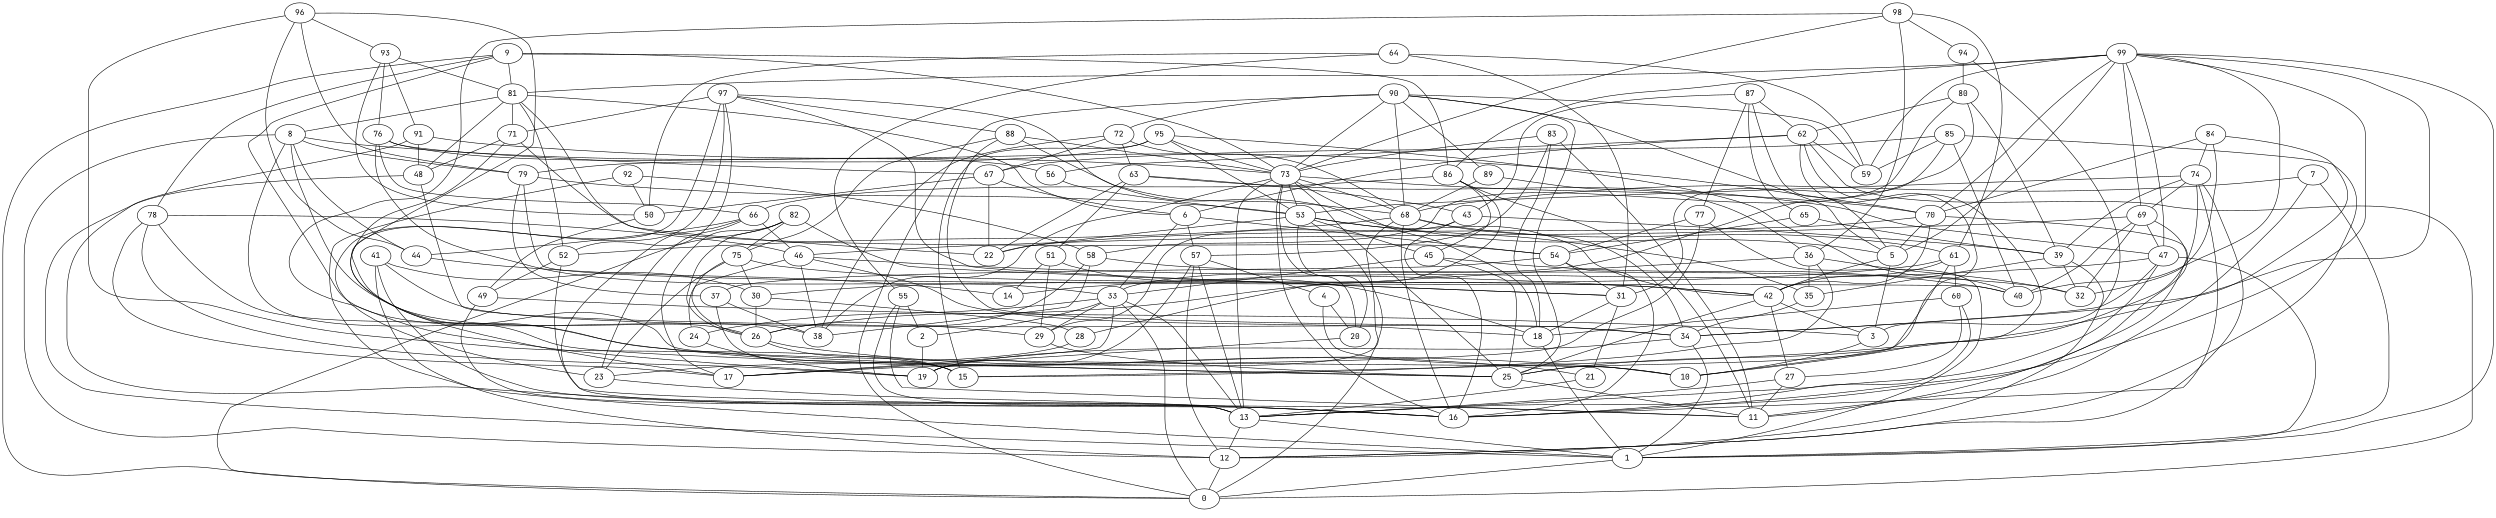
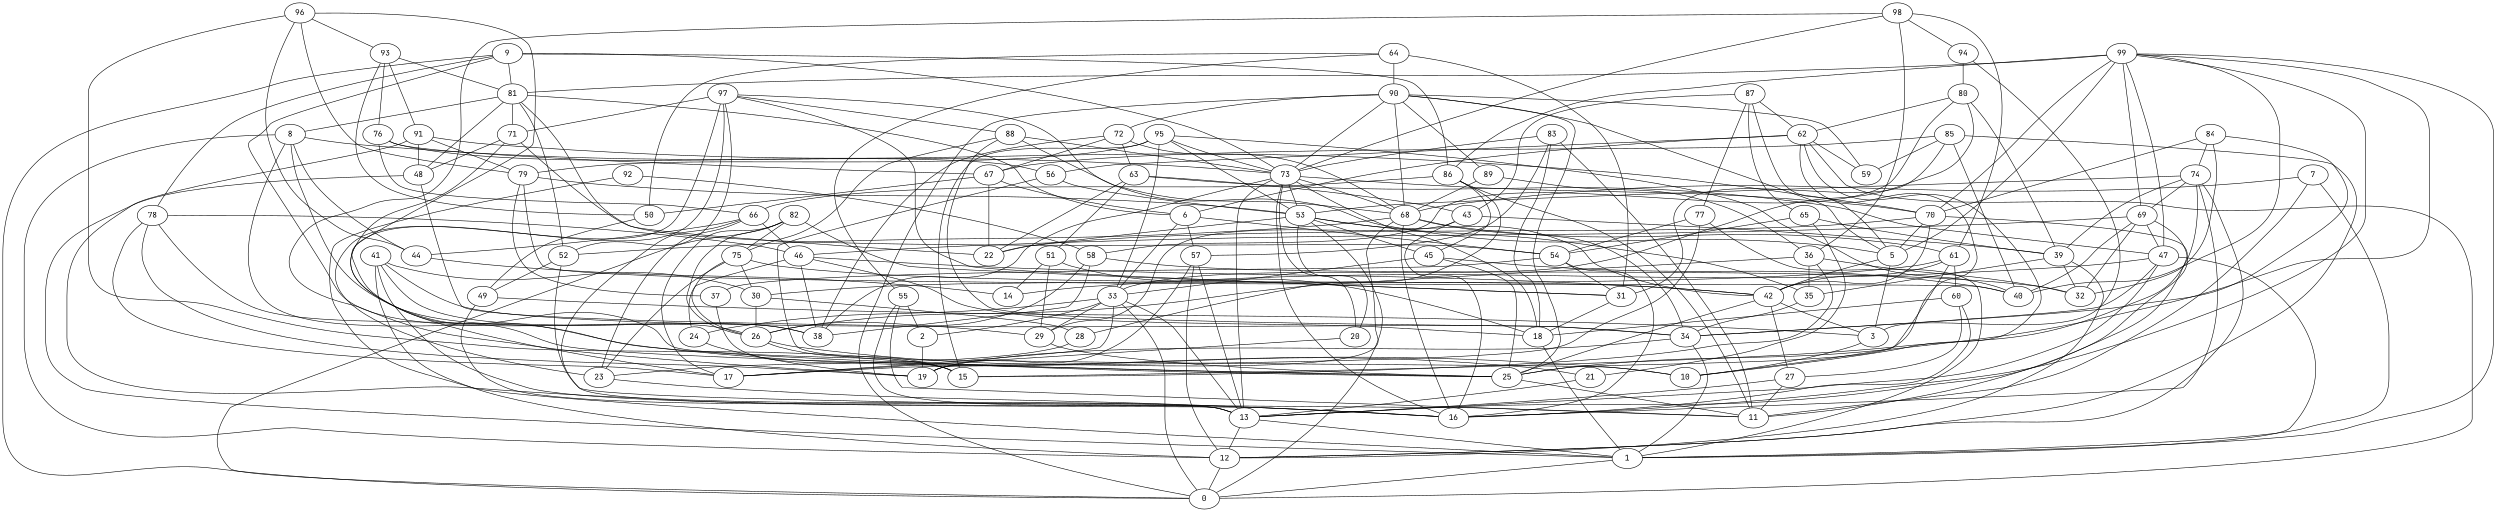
(1655, 67) -> (1394, 72)
(1970, 74) -> none
(394, 159) -> (483, 159)
(638, 195) -> none
(1375, 258) -> (778, 272)
(686, 282) -> (1145, 218)
(1324, 296) -> none
(766, 318) -> (583, 325)
(1606, 337) -> (1773, 344)
